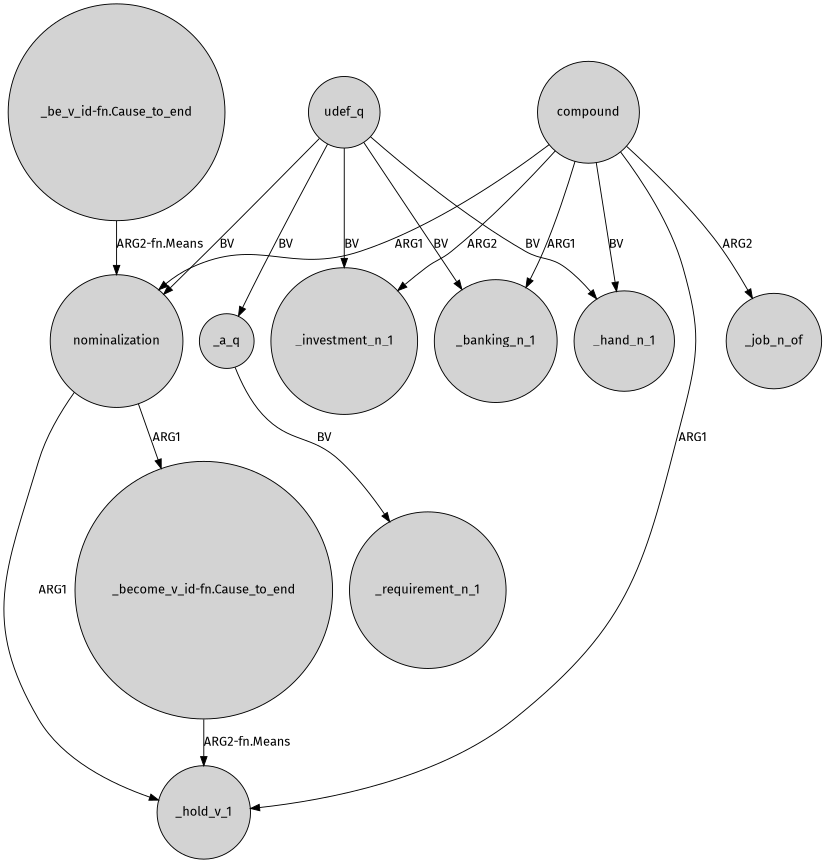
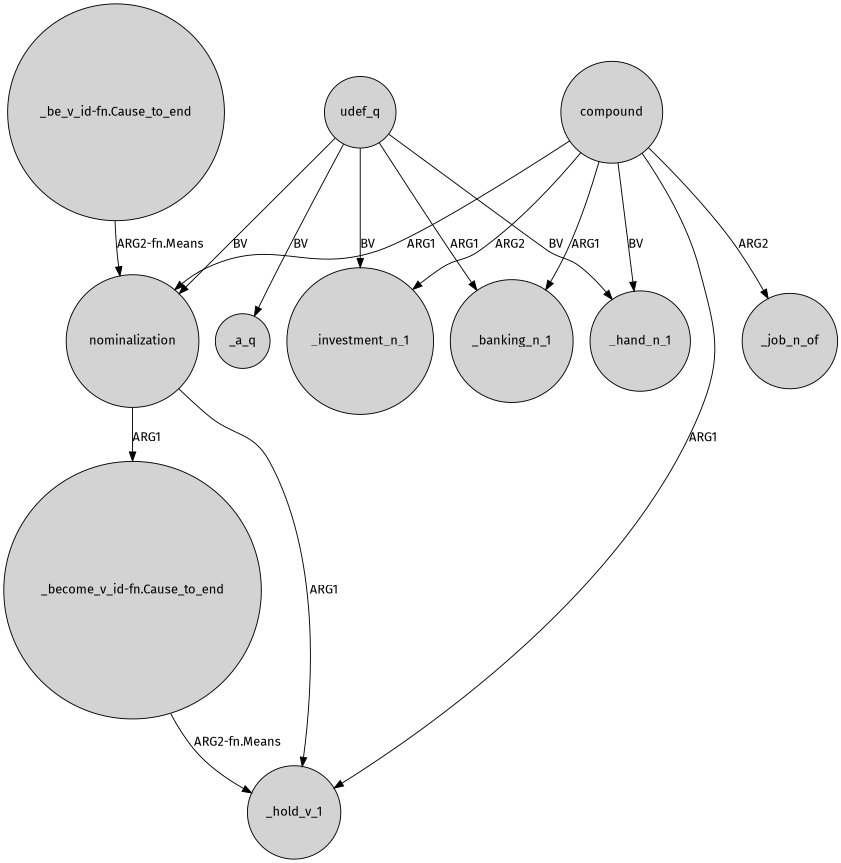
(441, 244) -> (464, 244)
(428, 590) -> none
